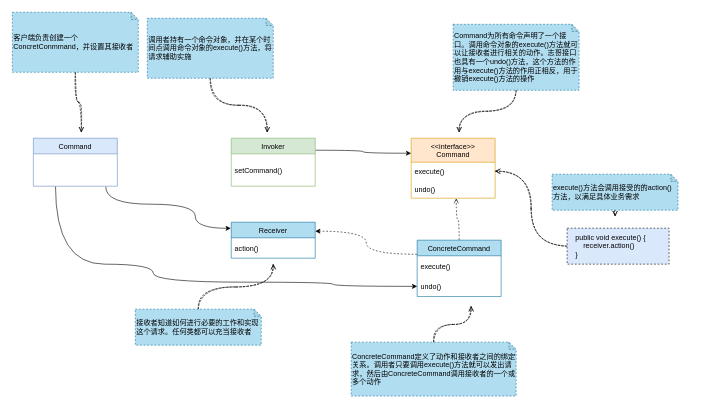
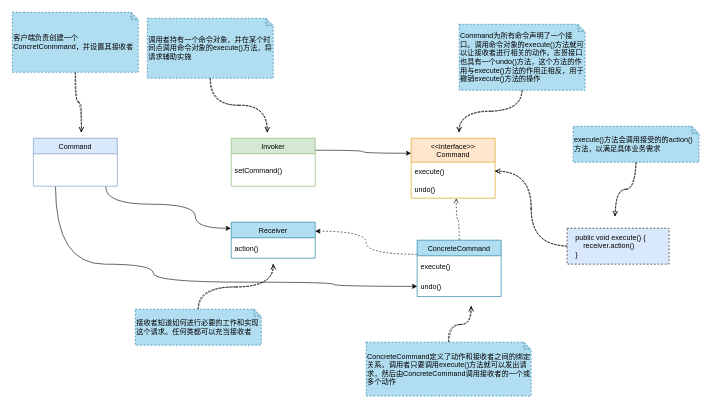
(516, 57) -> (522, 57)
(615, 192) -> (636, 144)
(434, 369) -> (449, 369)
